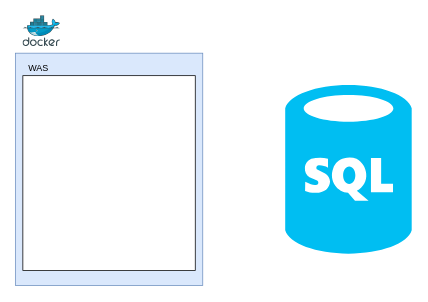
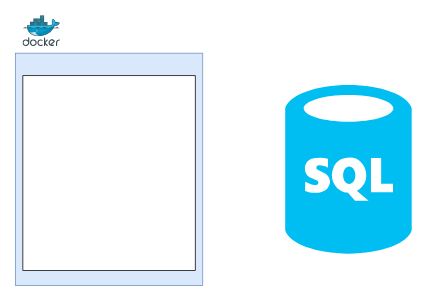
(39, 68) -> none
